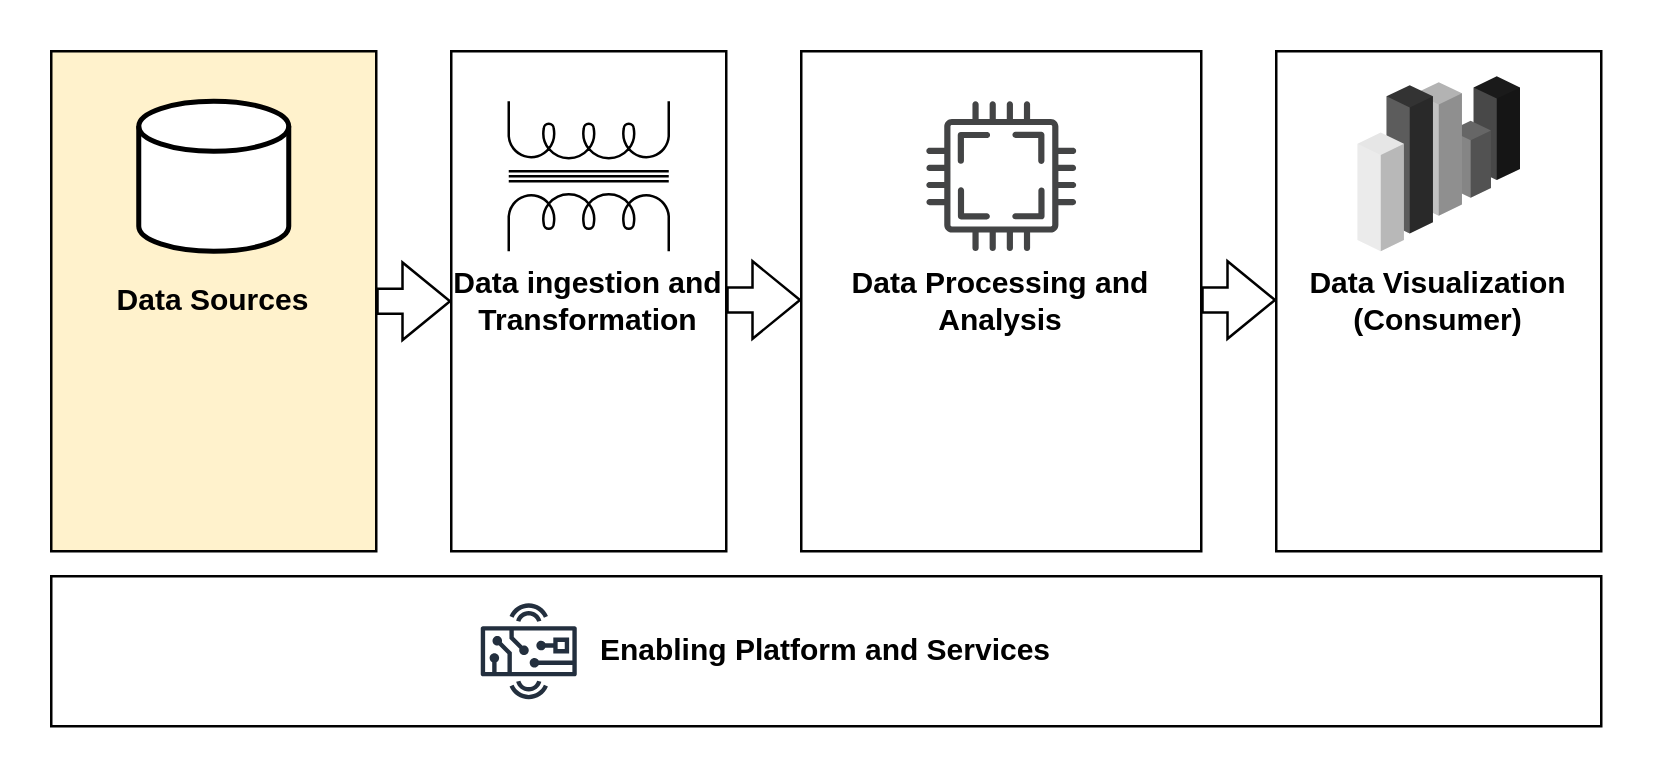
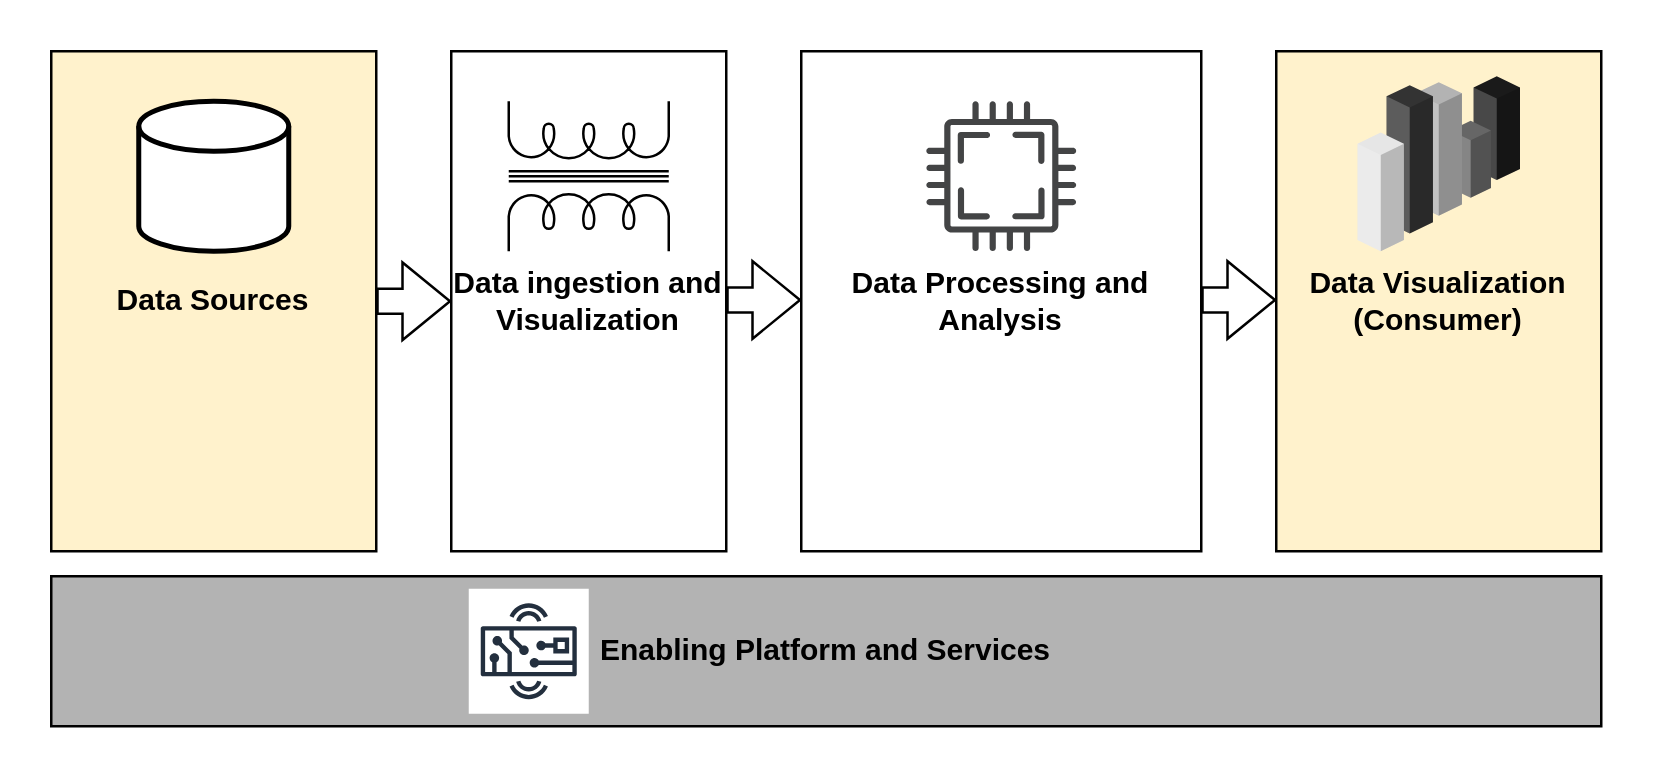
(589, 301) -> (589, 301)
(1439, 301) -> (1439, 301)
(826, 651) -> (826, 651)
